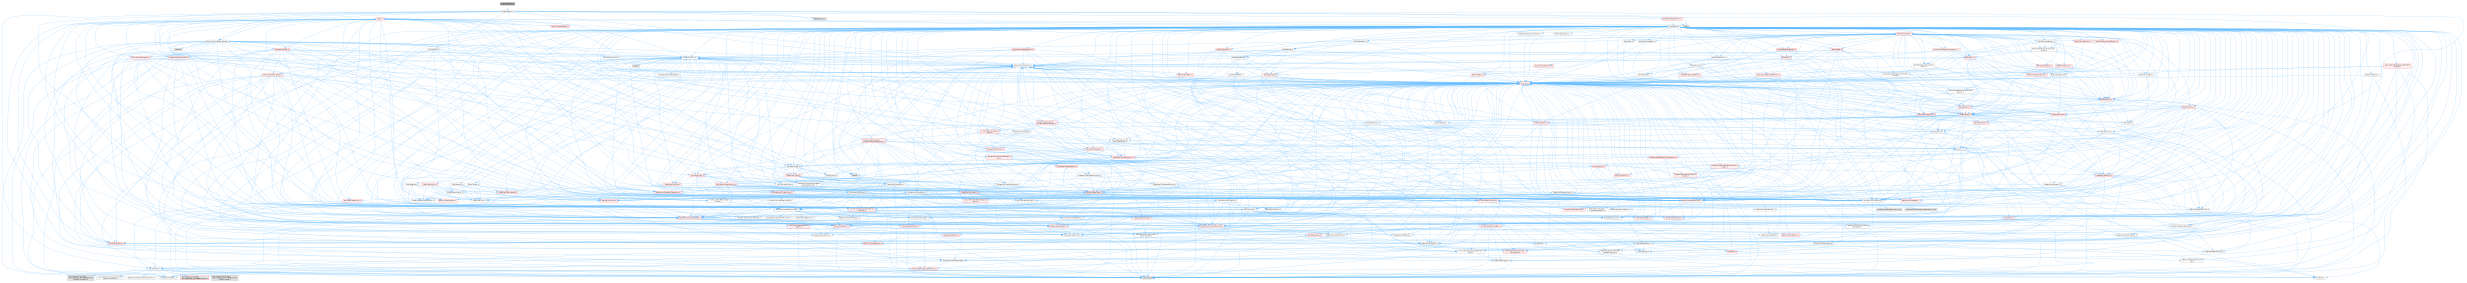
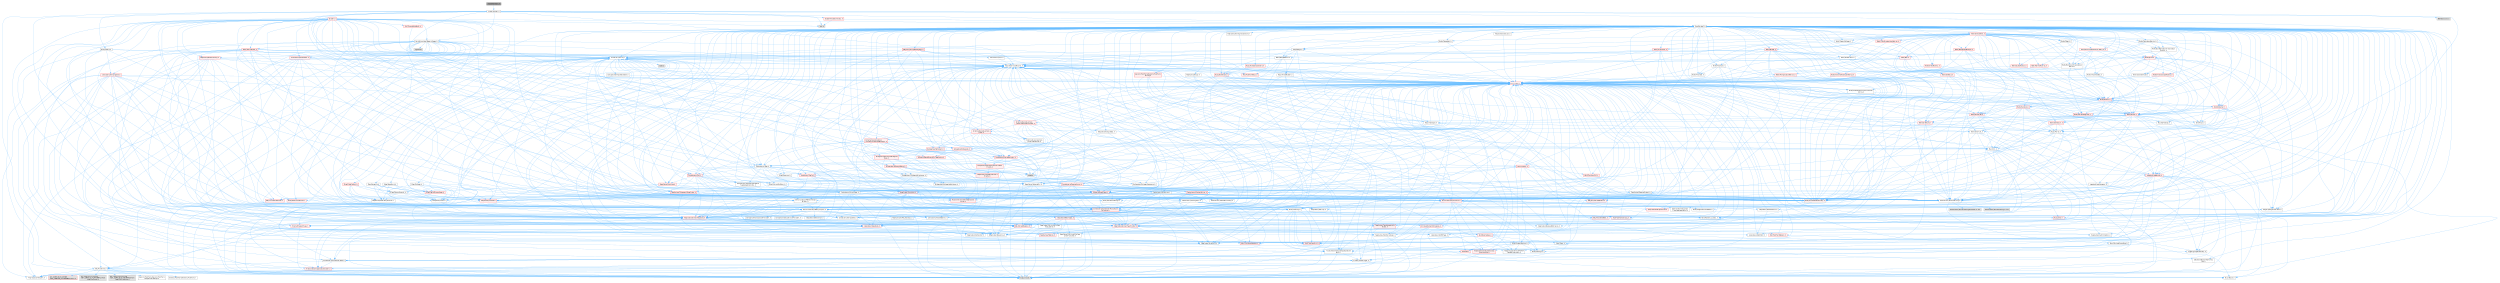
(1895, 75) -> none
